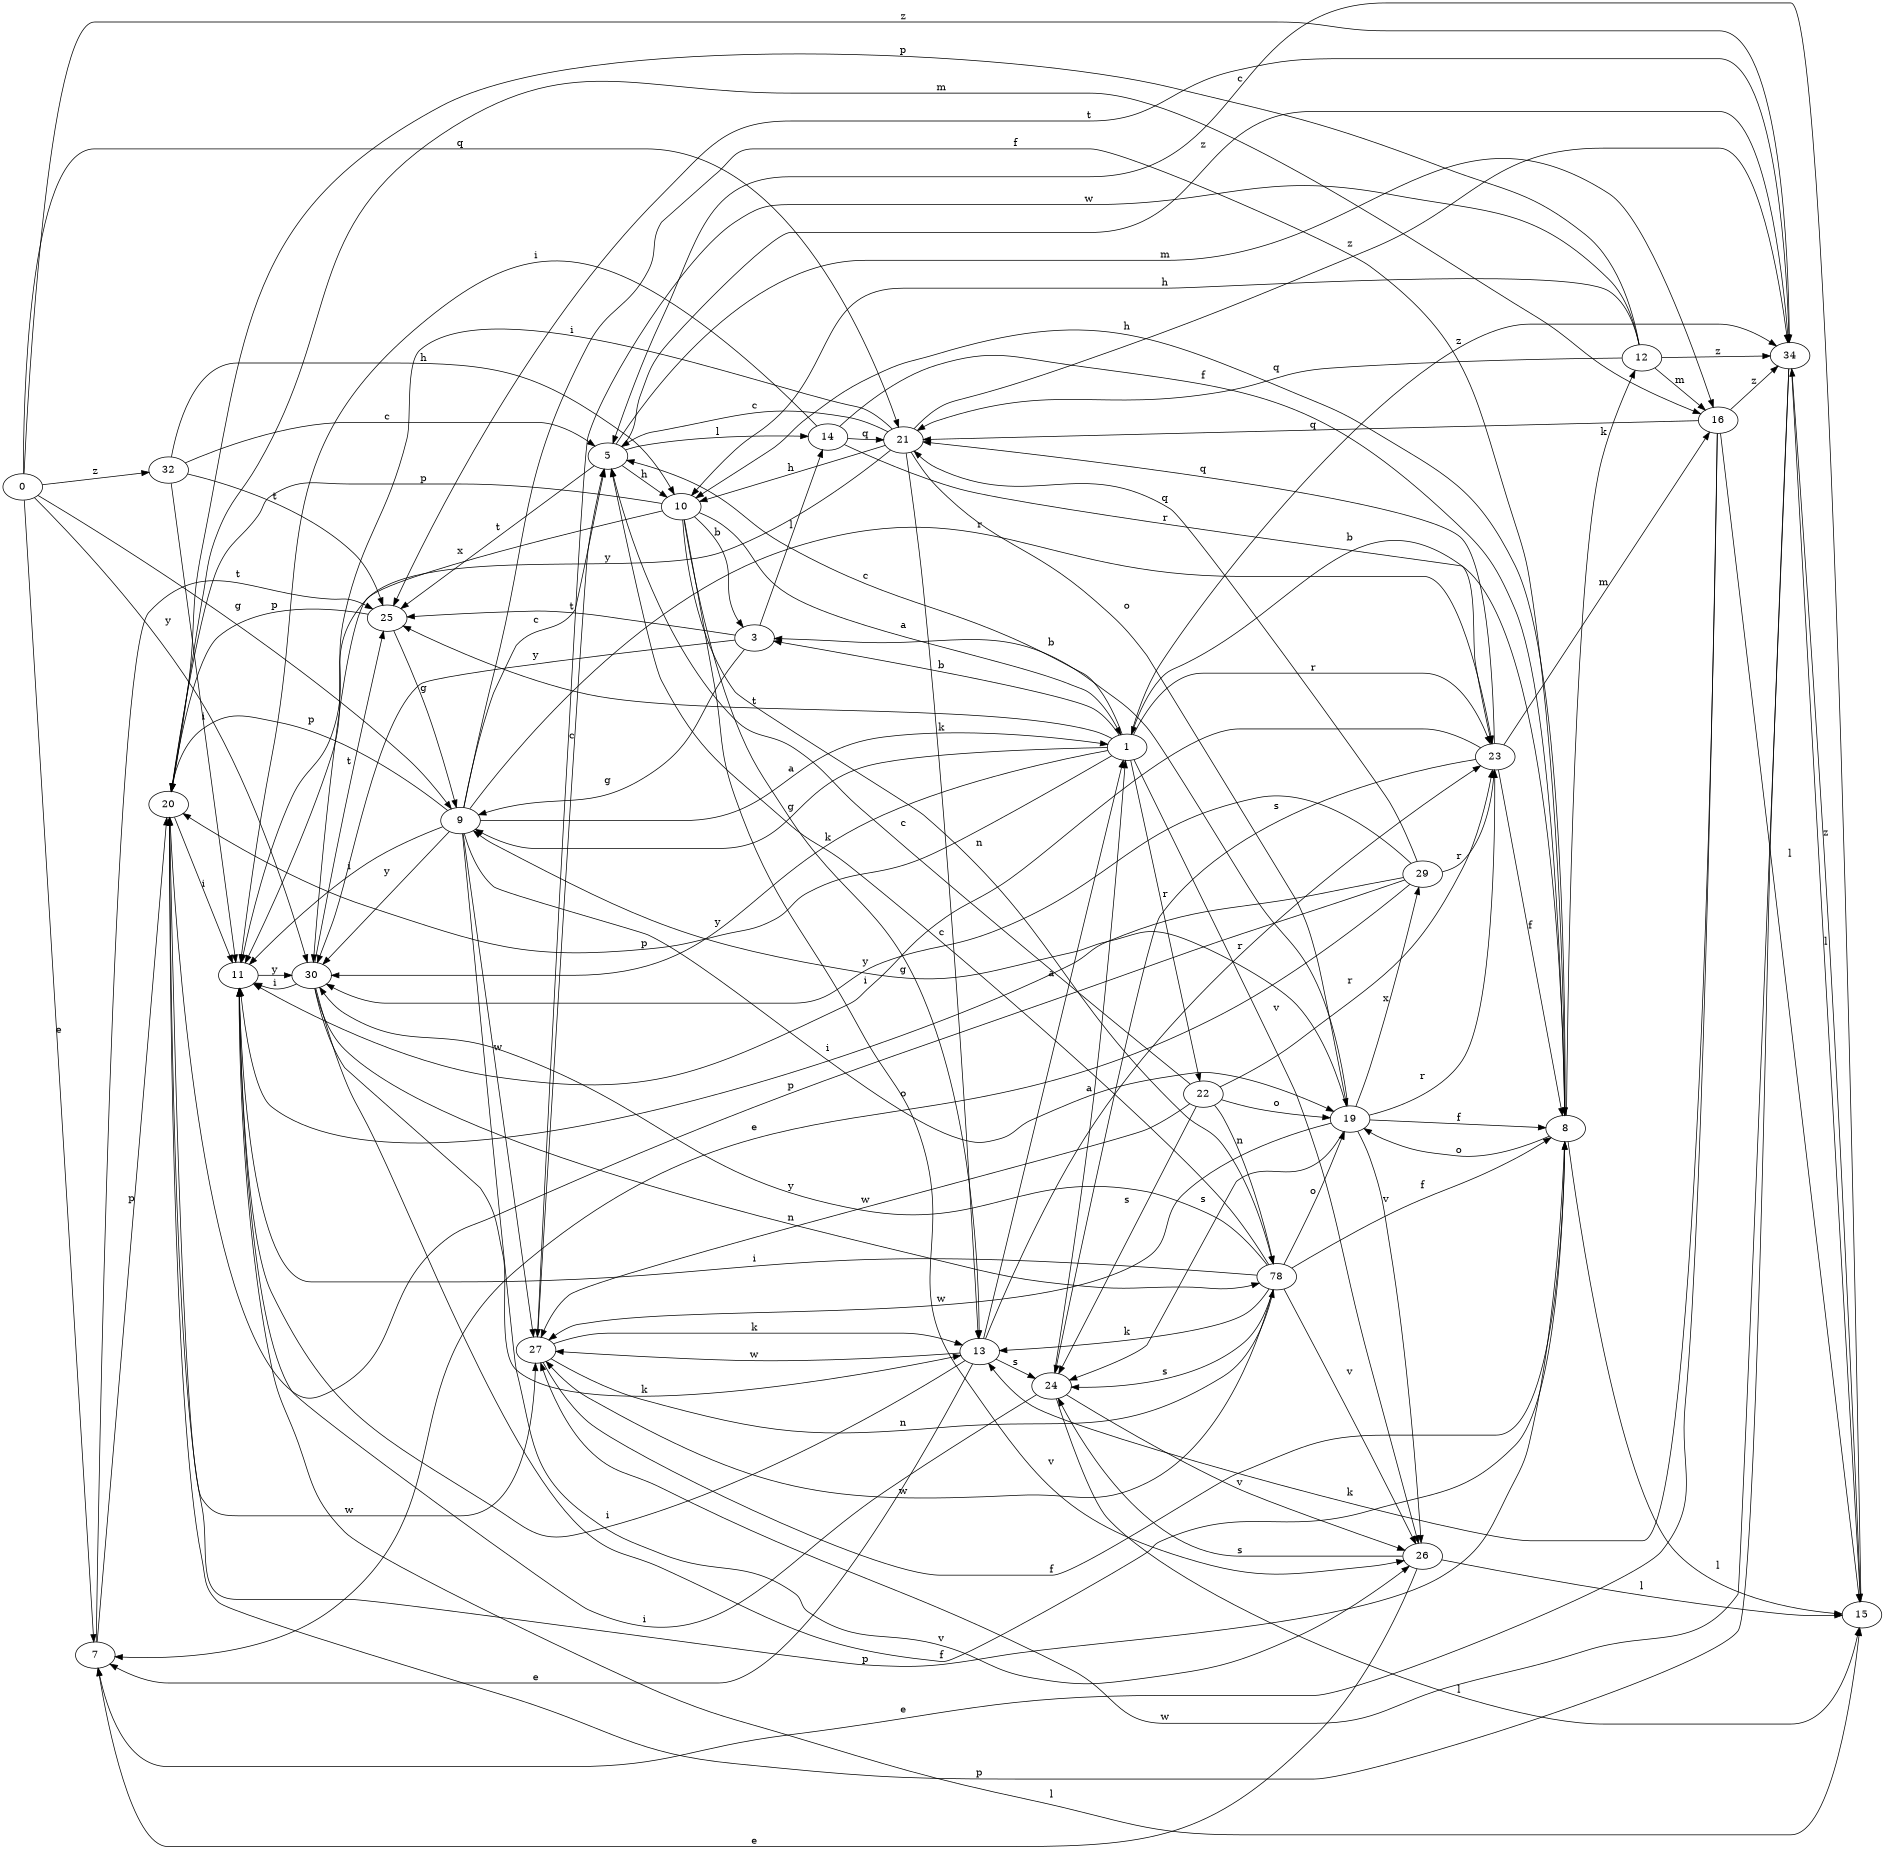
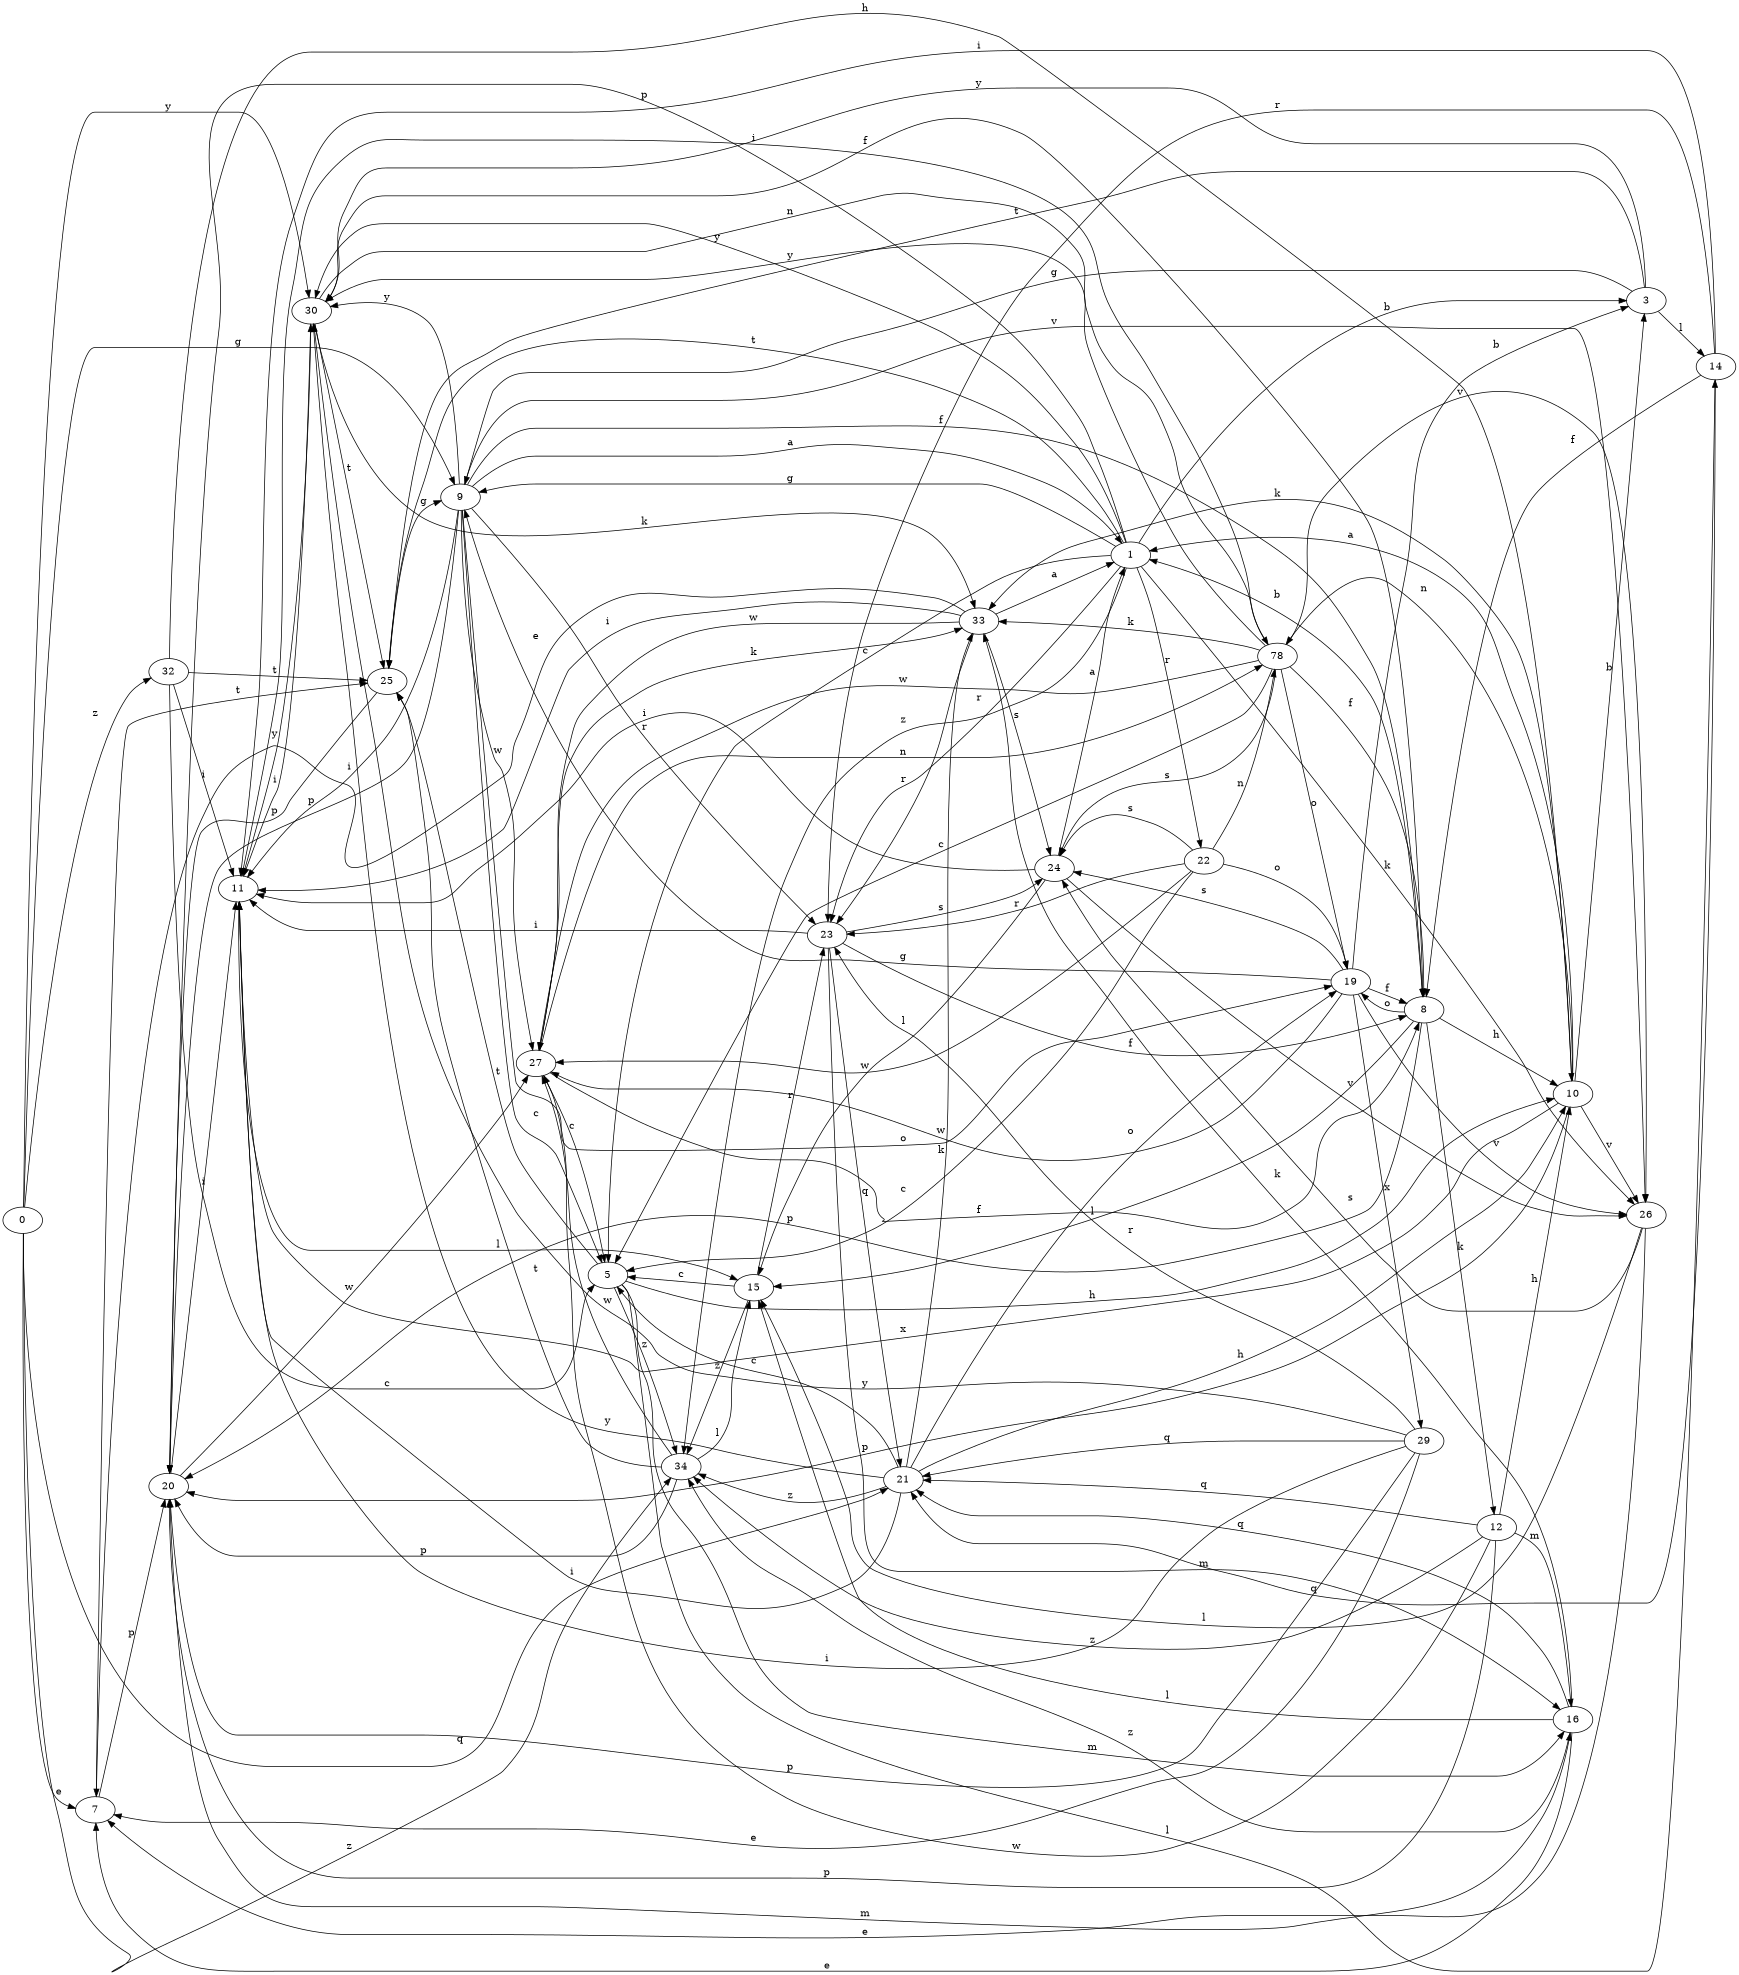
(1485, 976) -> (790, 1115)
(1277, 1008) -> (1387, 866)
(980, 1352) -> (979, 621)
